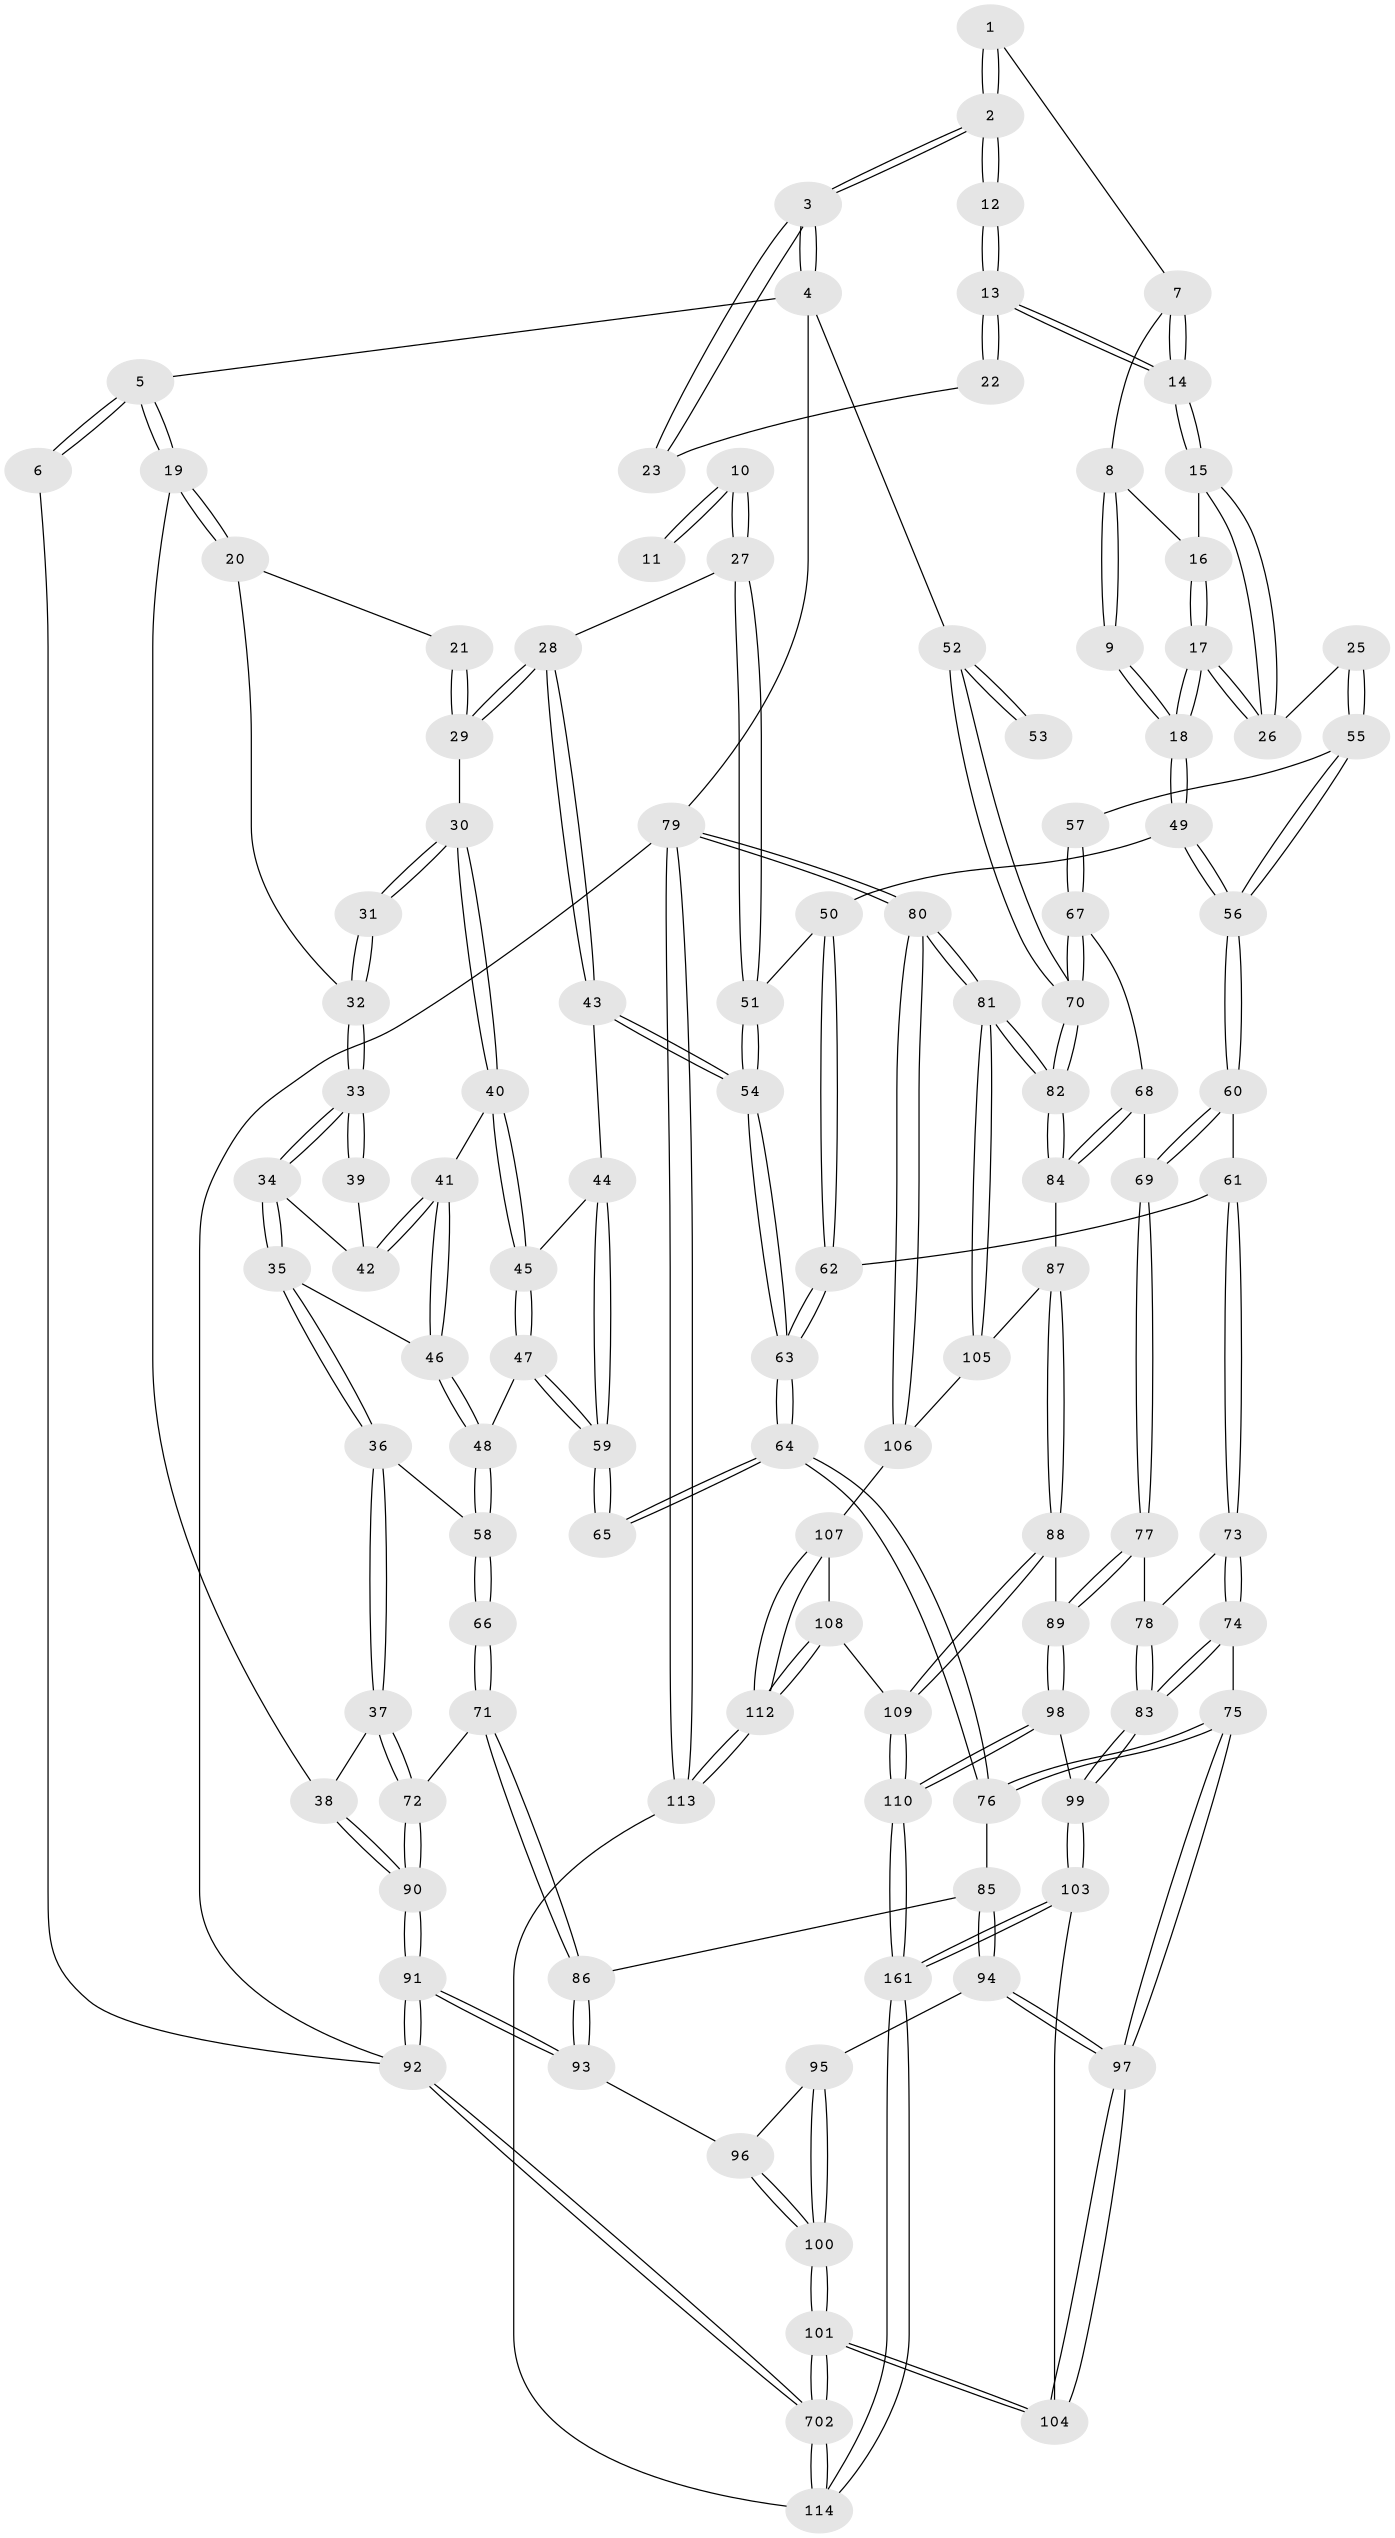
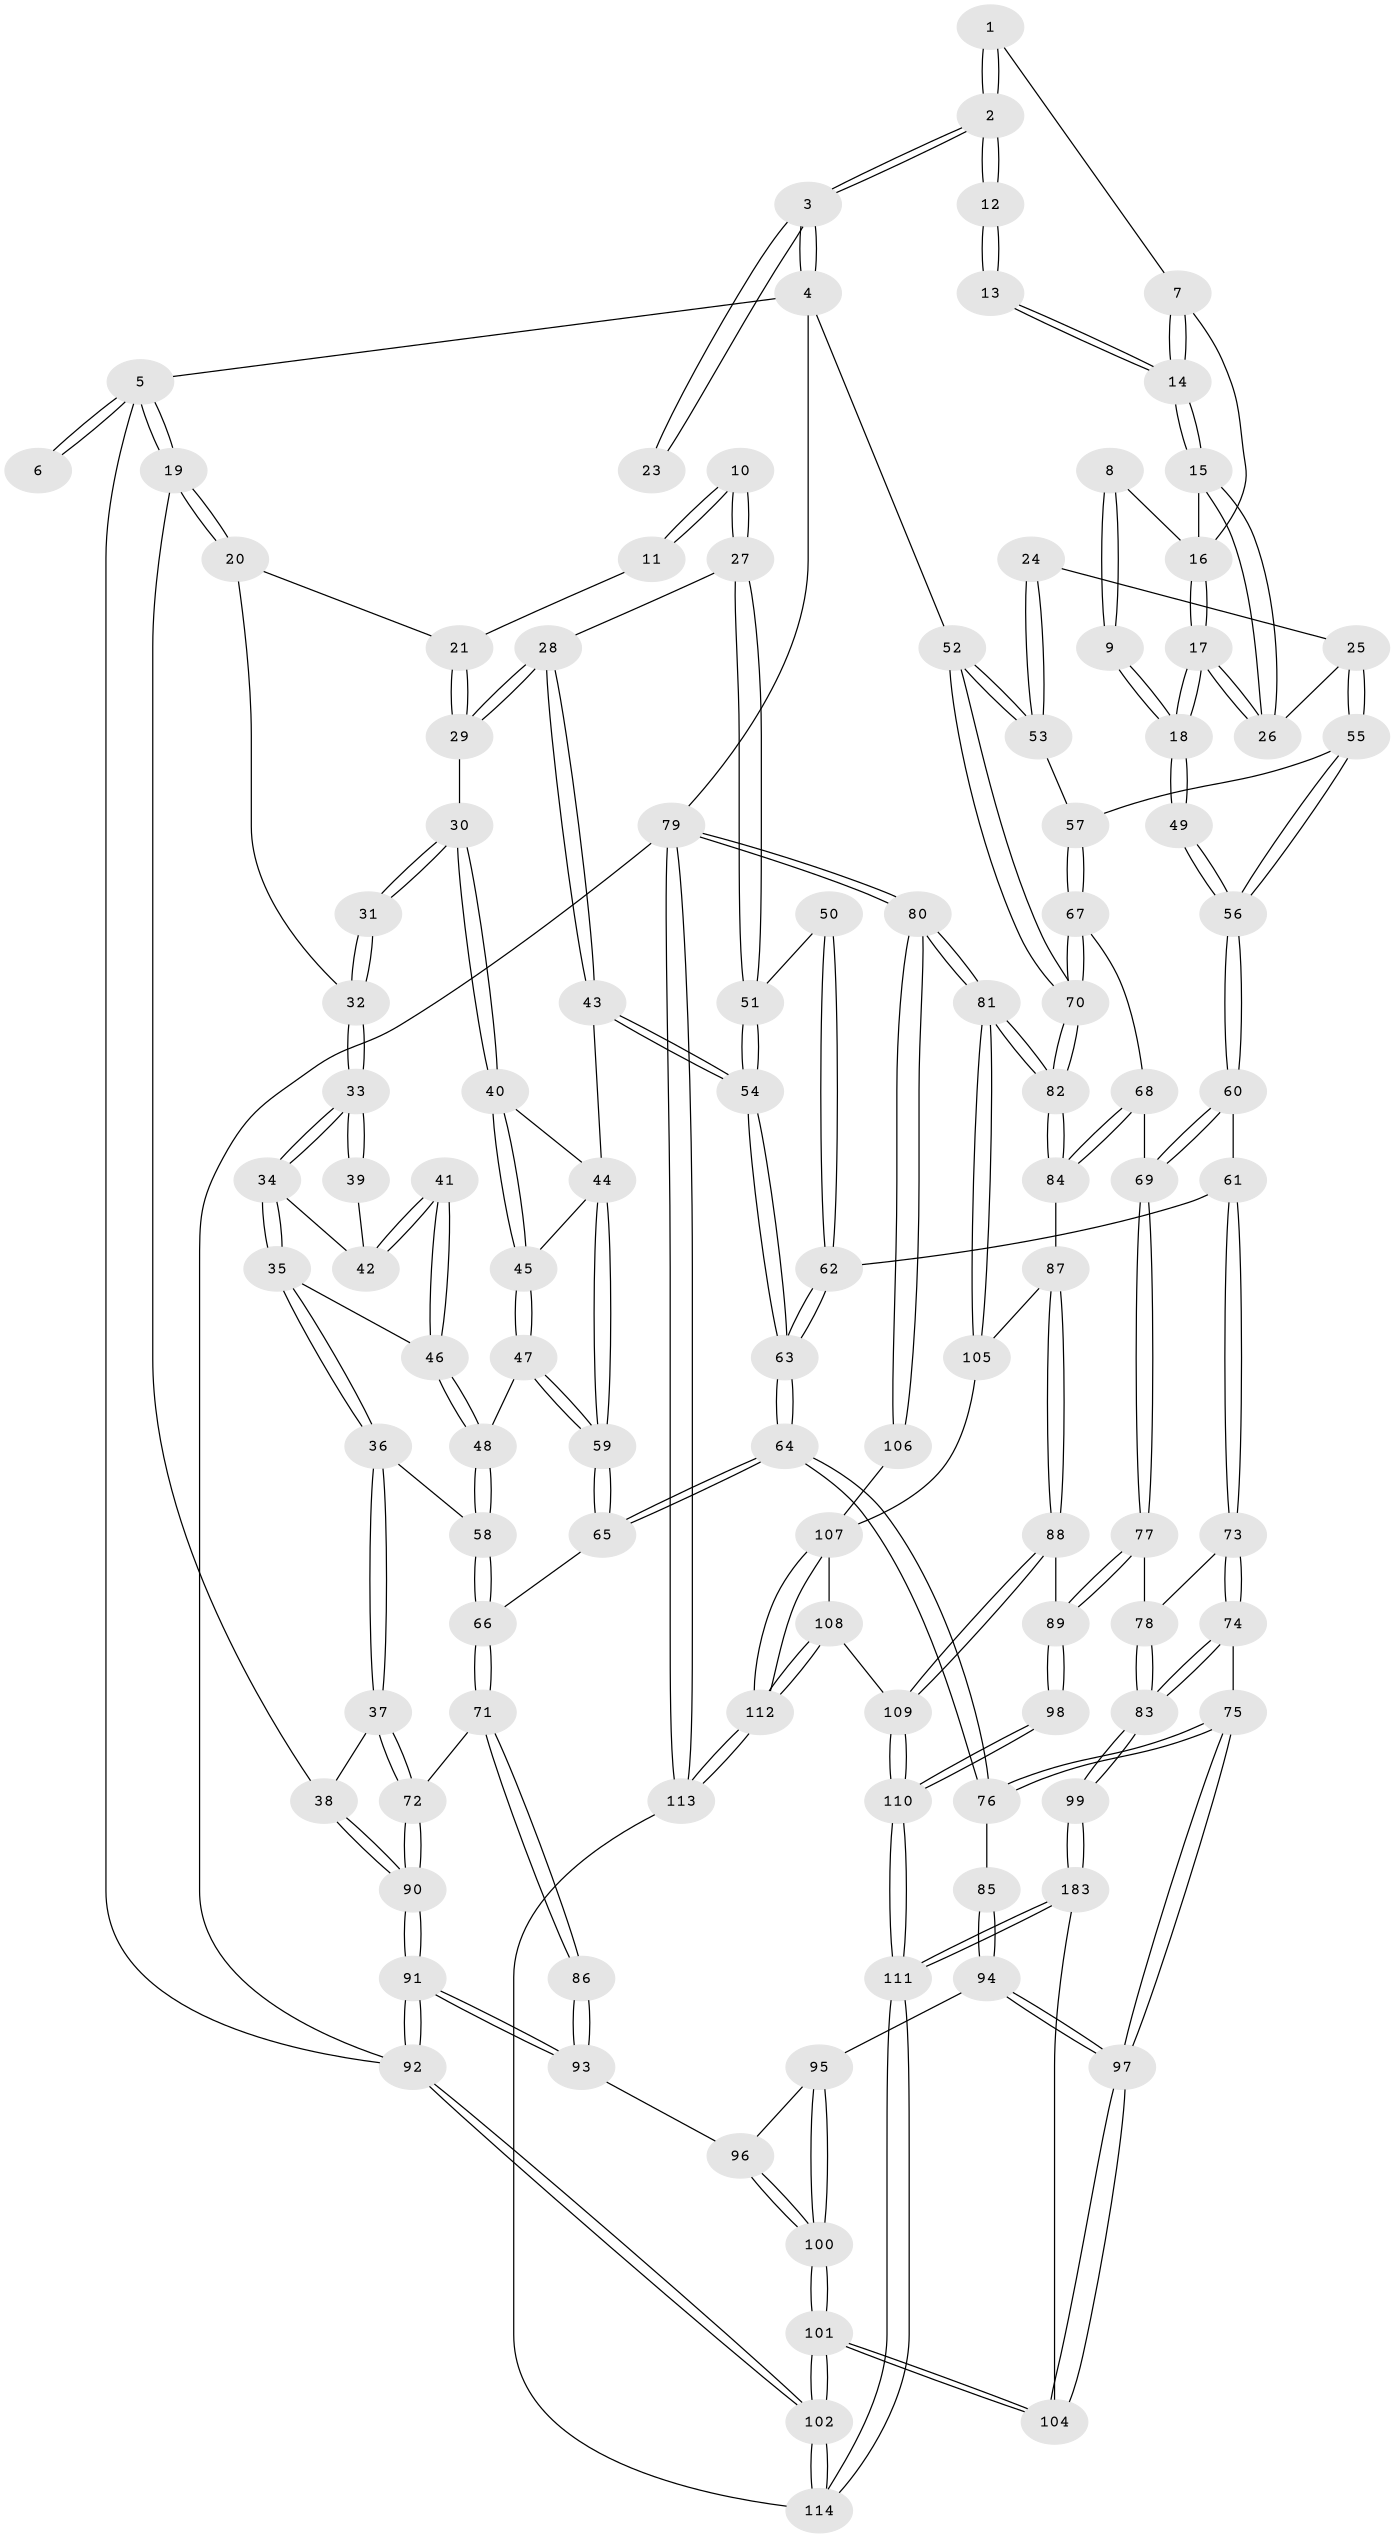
(1127, 377) -> (1240, 425)
(990, 382) -> none
none -> (1031, 559)
none -> (555, 603)
none -> (1057, 781)
(1002, 867) -> none
(470, 1136) -> (549, 1136)
(937, 1402) -> (940, 1471)
(48, 1403) -> (106, 1321)
none -> (543, 1579)
(1066, 1757) -> none
(1075, 1890) -> (1075, 1890)
(784, 1934) -> none
(898, 1979) -> (898, 1979)
(819, 2422) -> (819, 2422)
